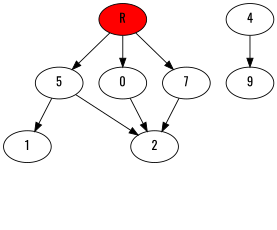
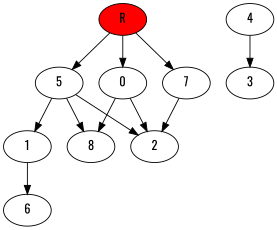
(250, 83) -> (250, 83)
none -> (91, 147)
none -> (27, 210)
